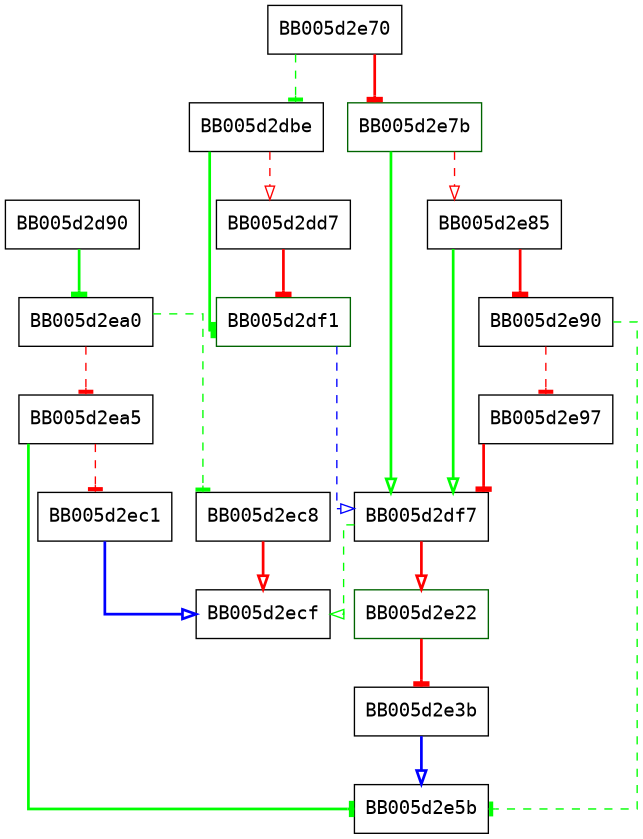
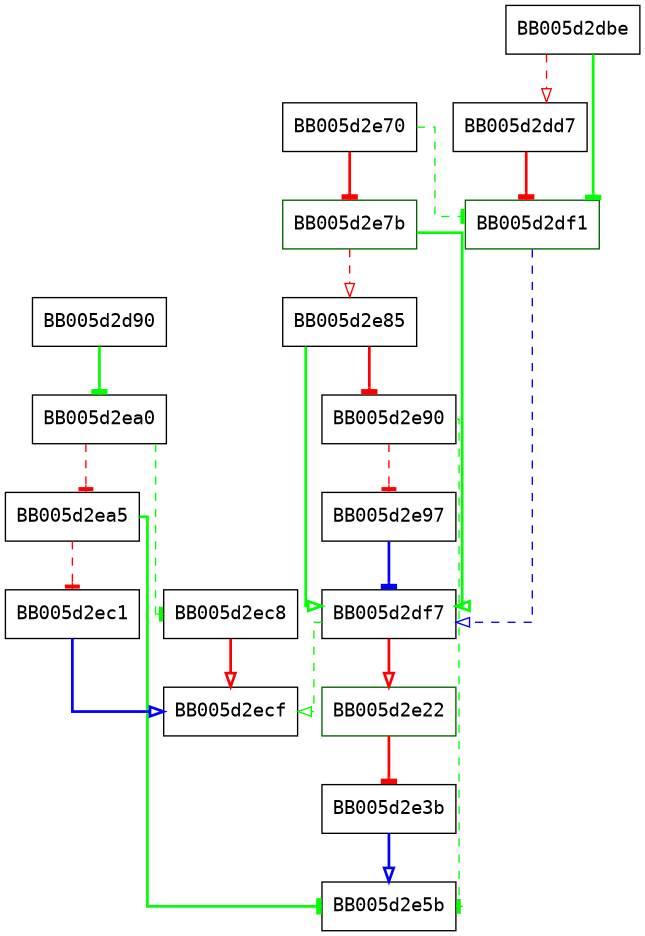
(296, 75) -> (435, 175)
(484, 465) -> (389, 562)
